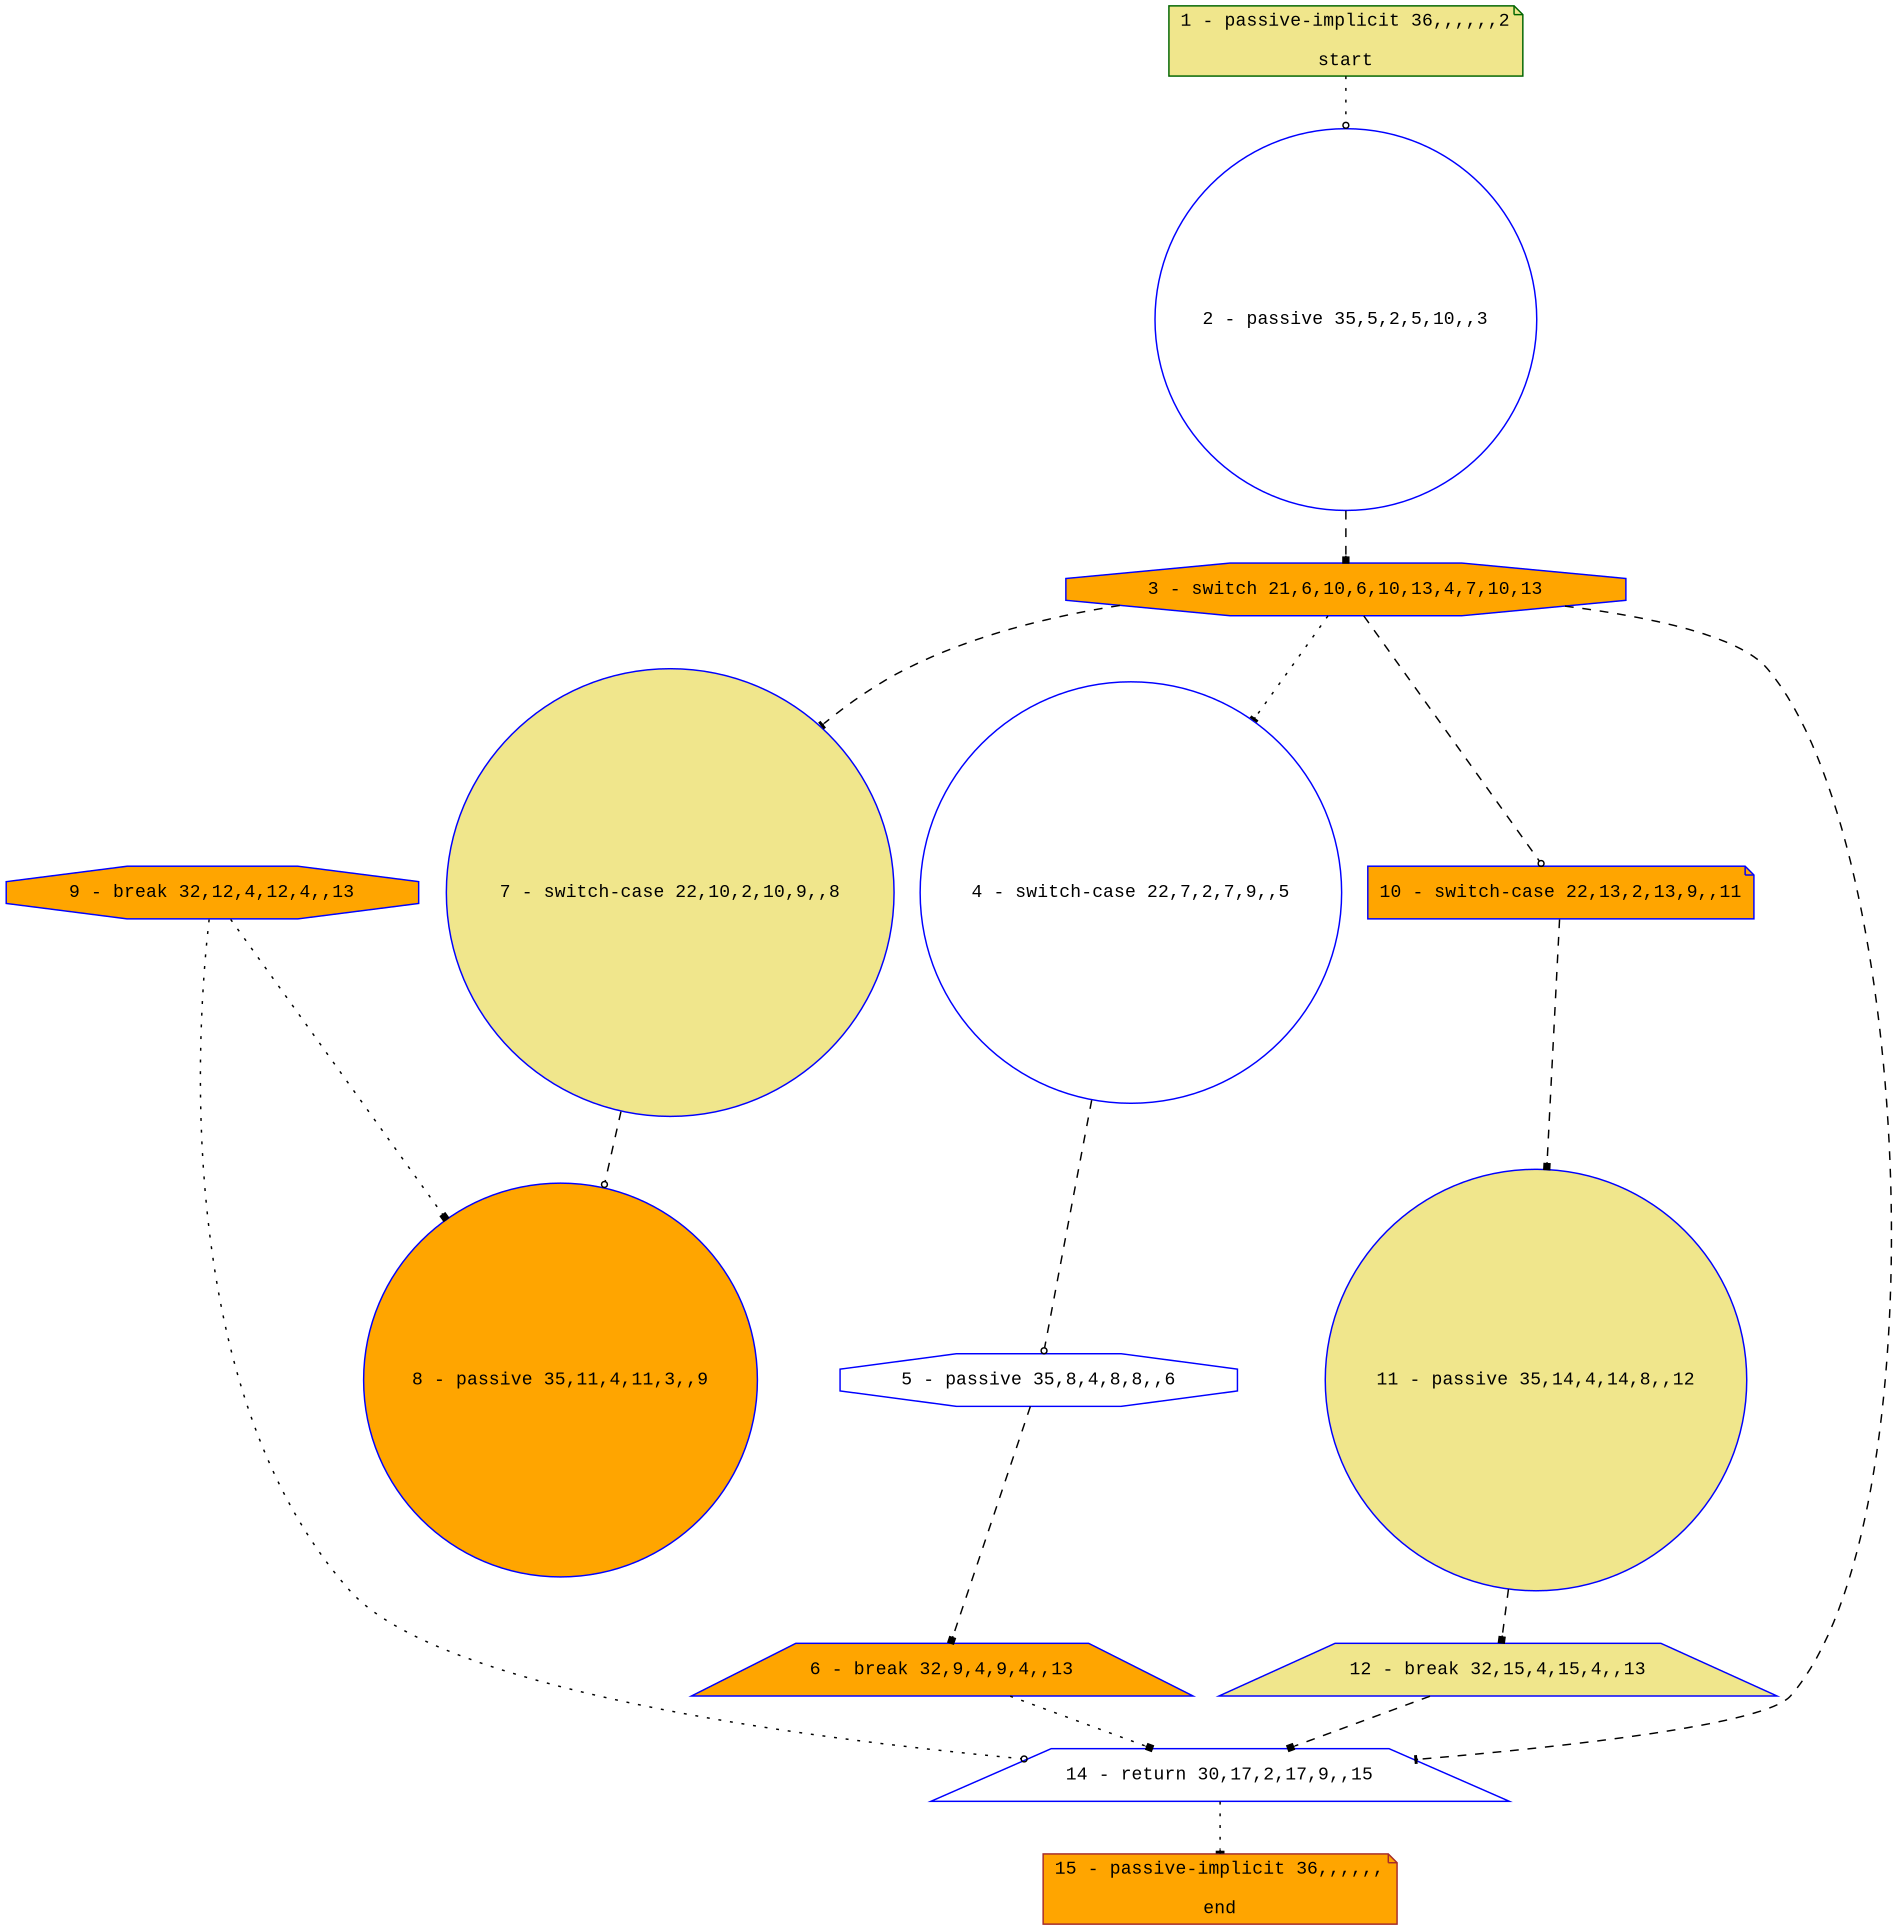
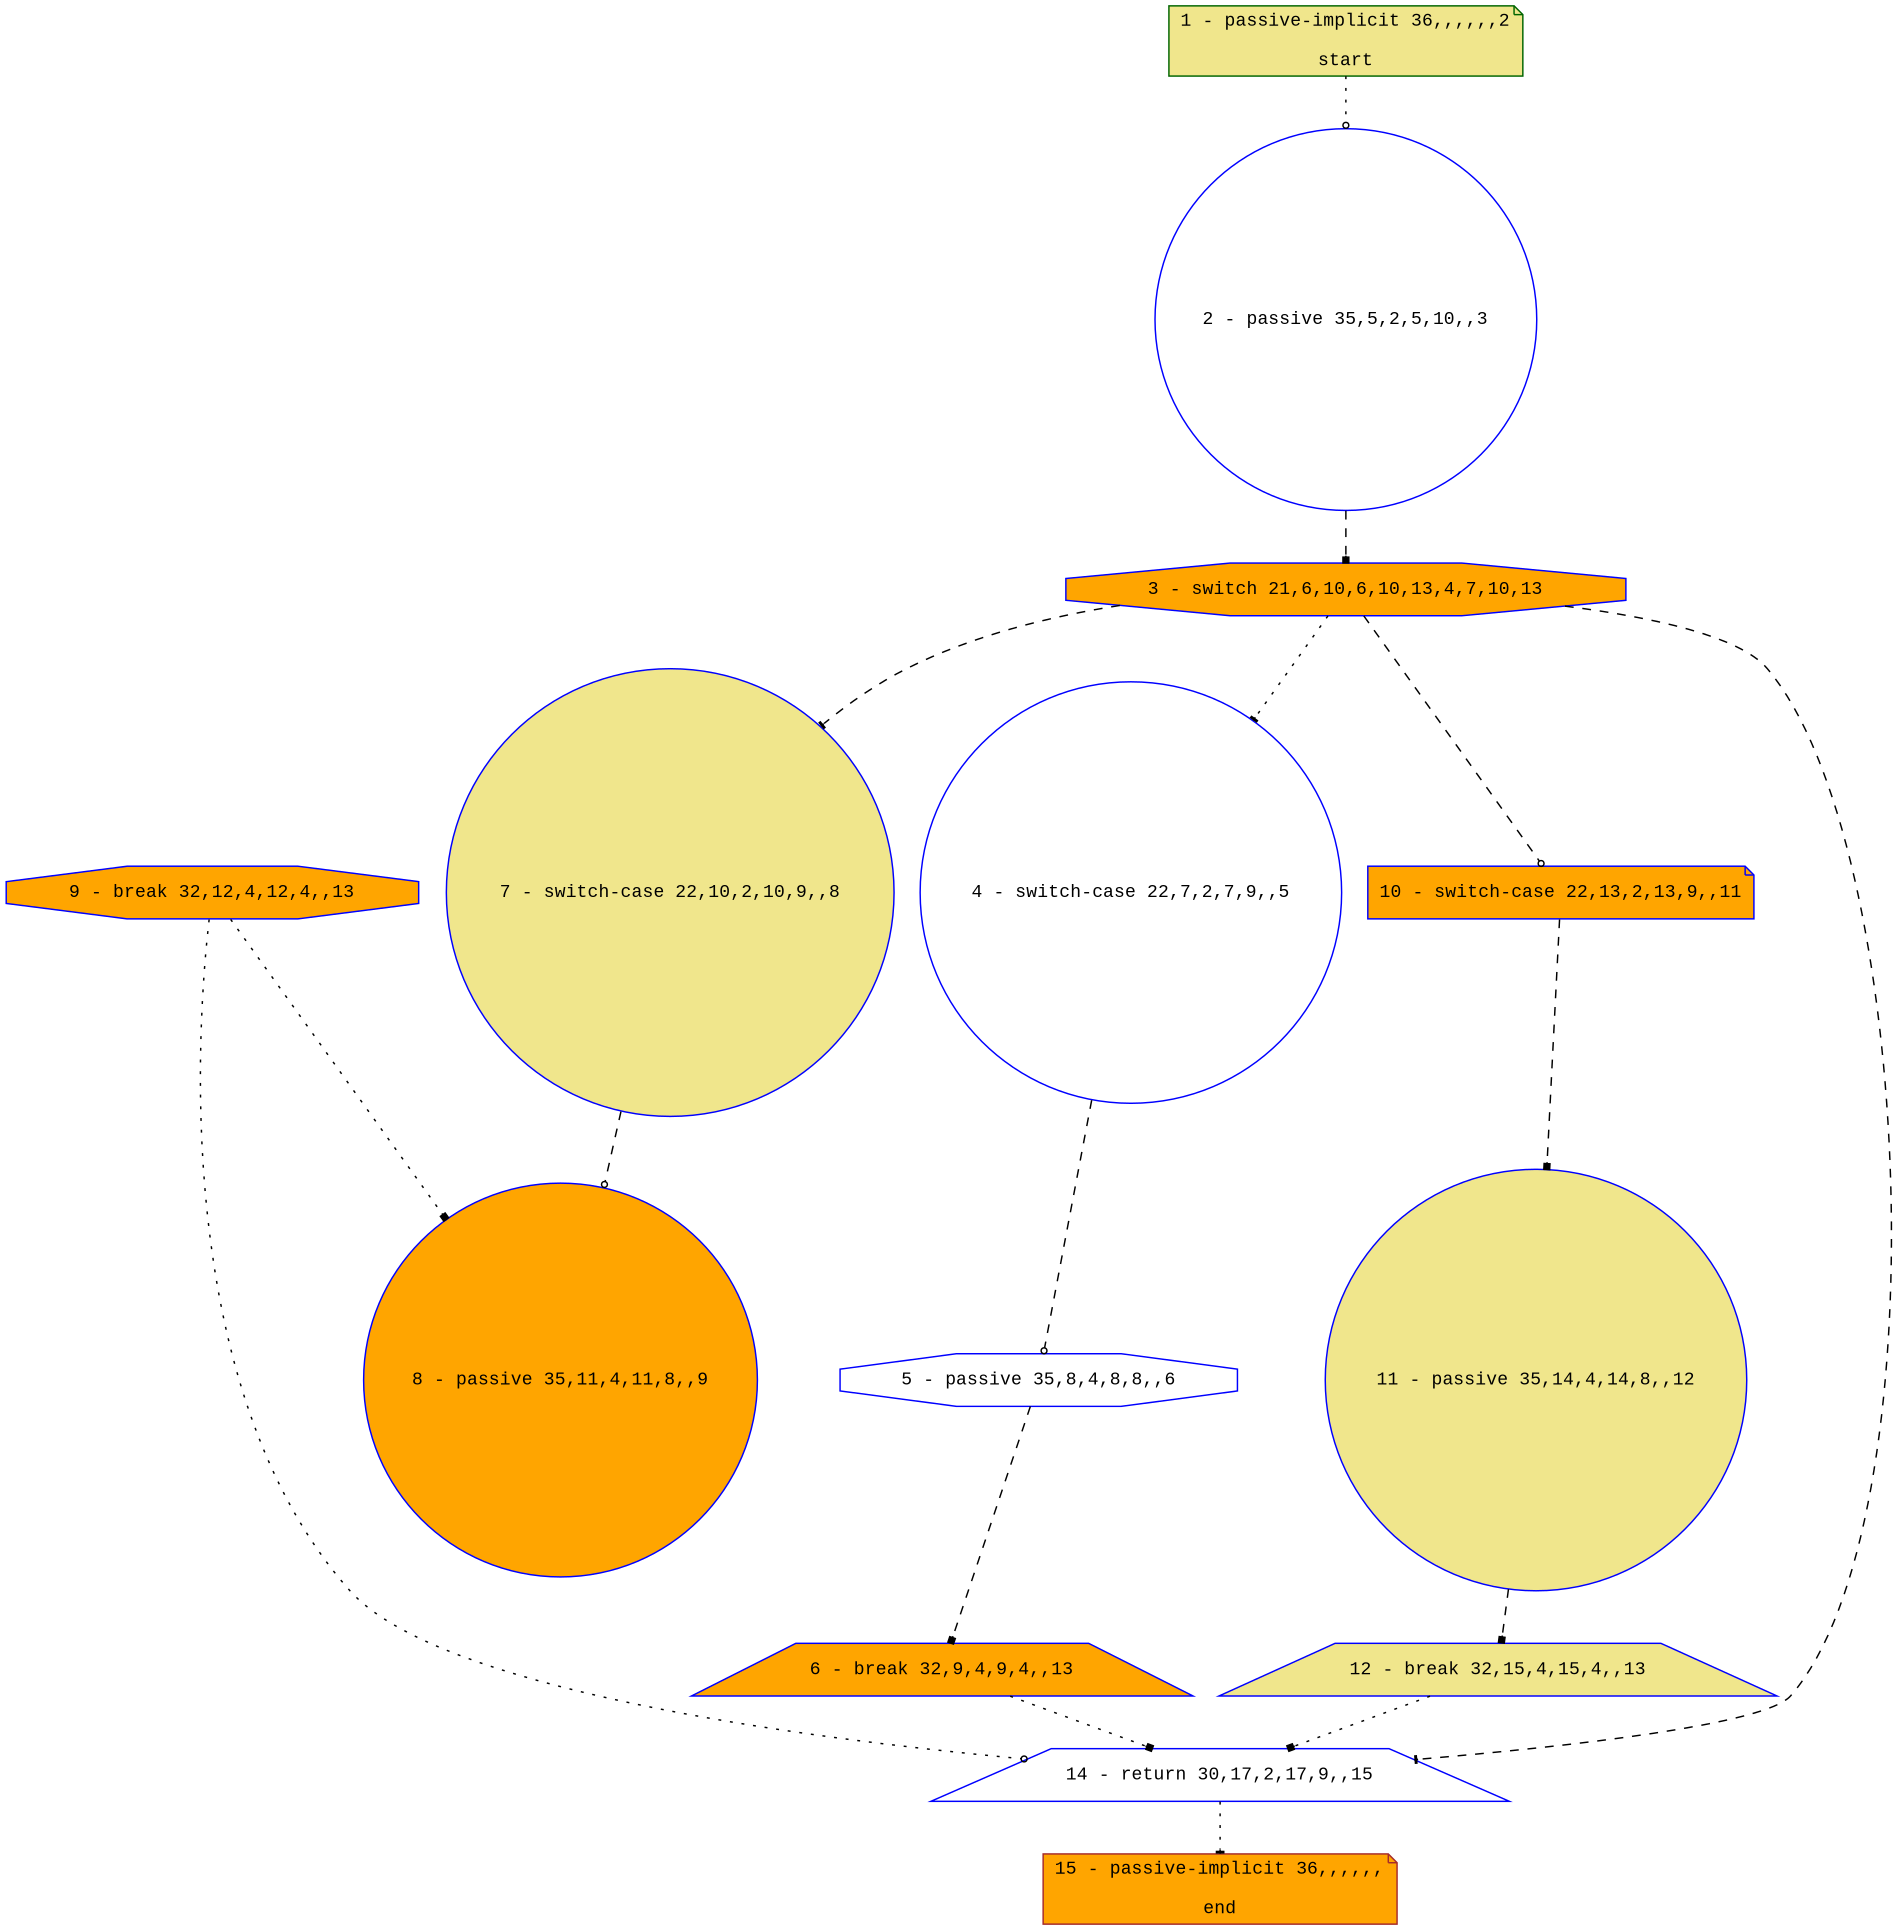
(561, 1380) -> (561, 1380)
(1363, 1721) -> (1363, 1721)
